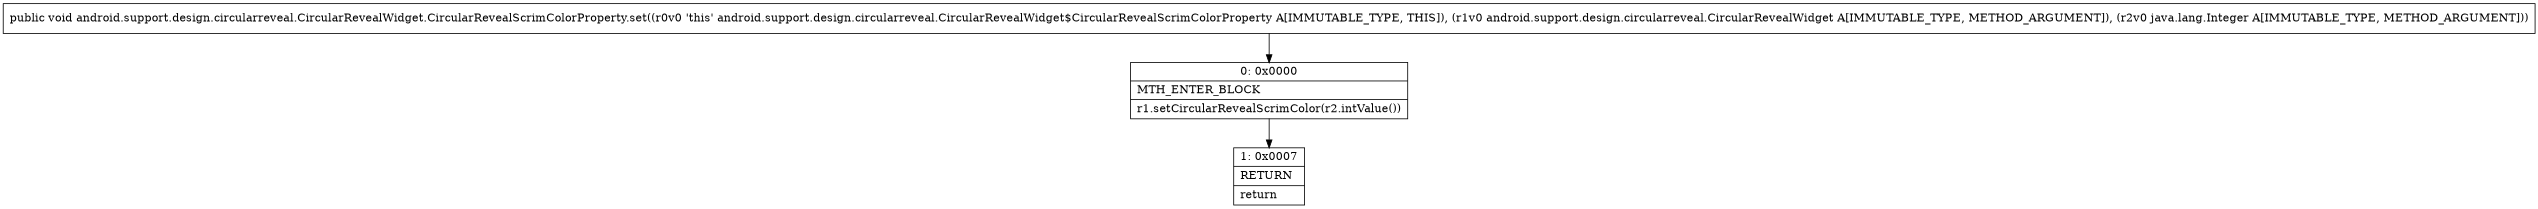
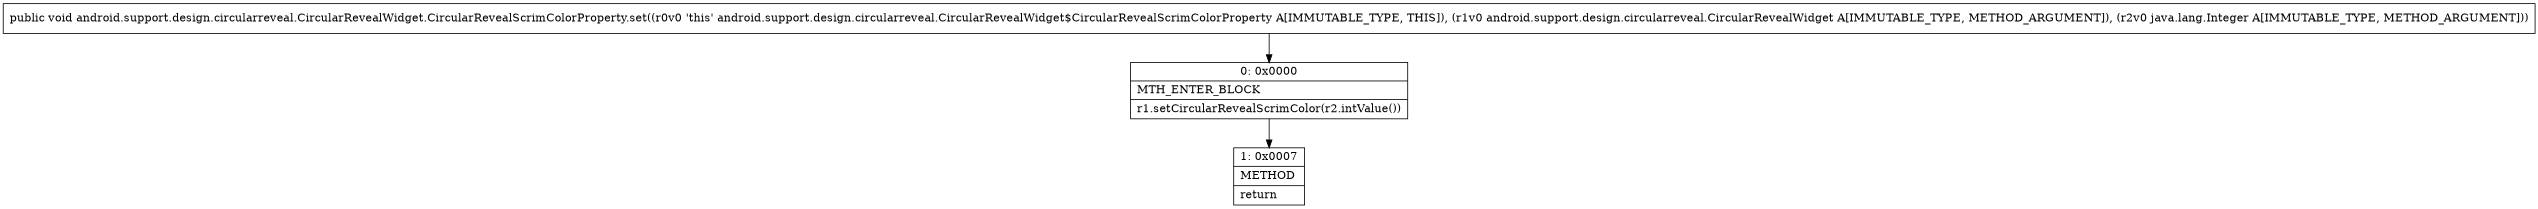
(1266, 176) -> (1268, 176)
